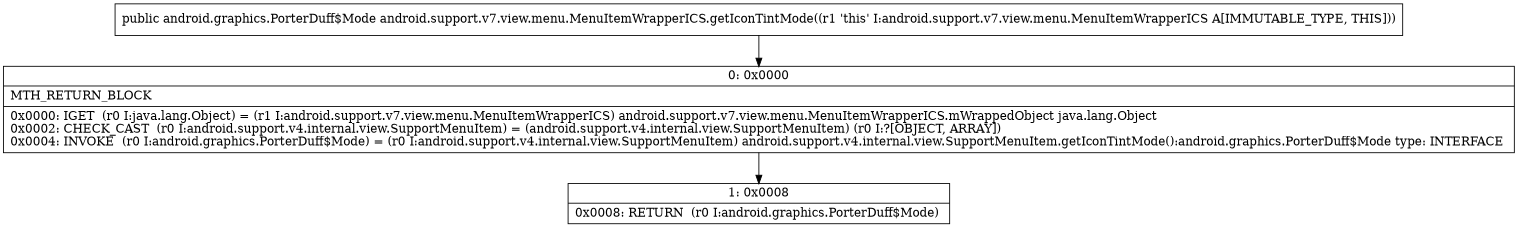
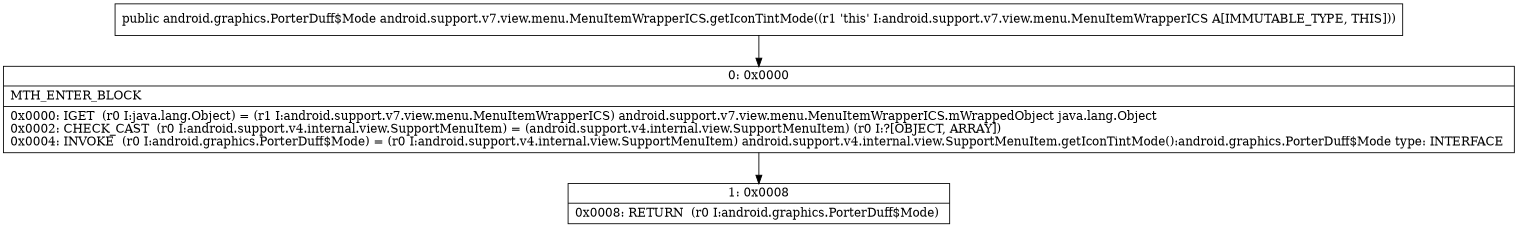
(81, 96) -> (76, 96)
